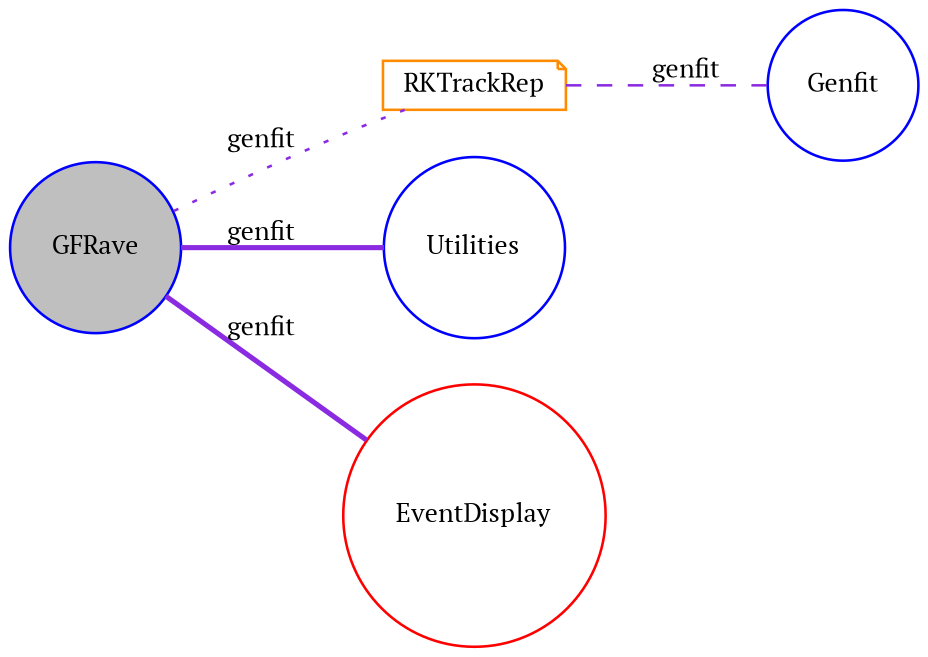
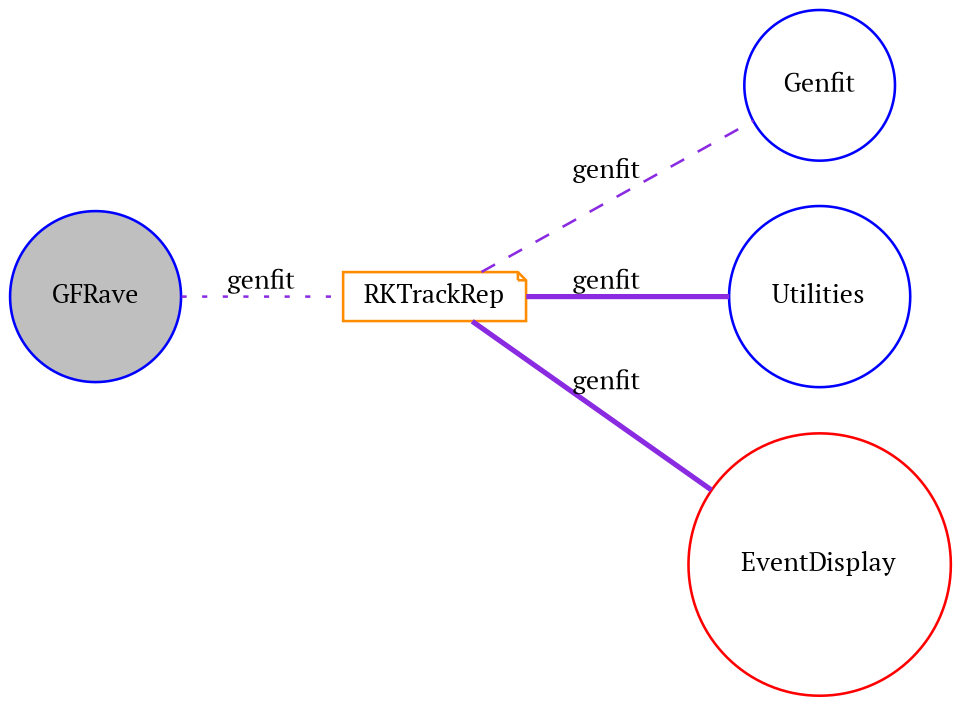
(283, 248) -> (628, 297)
(266, 368) -> (592, 406)
